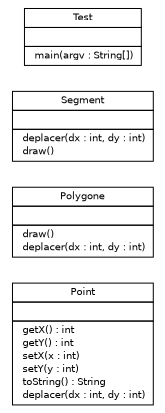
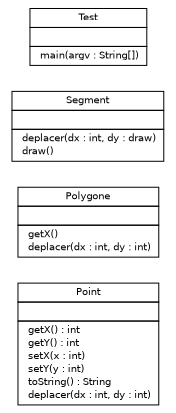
(83, 138) -> (88, 138)
(37, 234) -> (42, 234)
